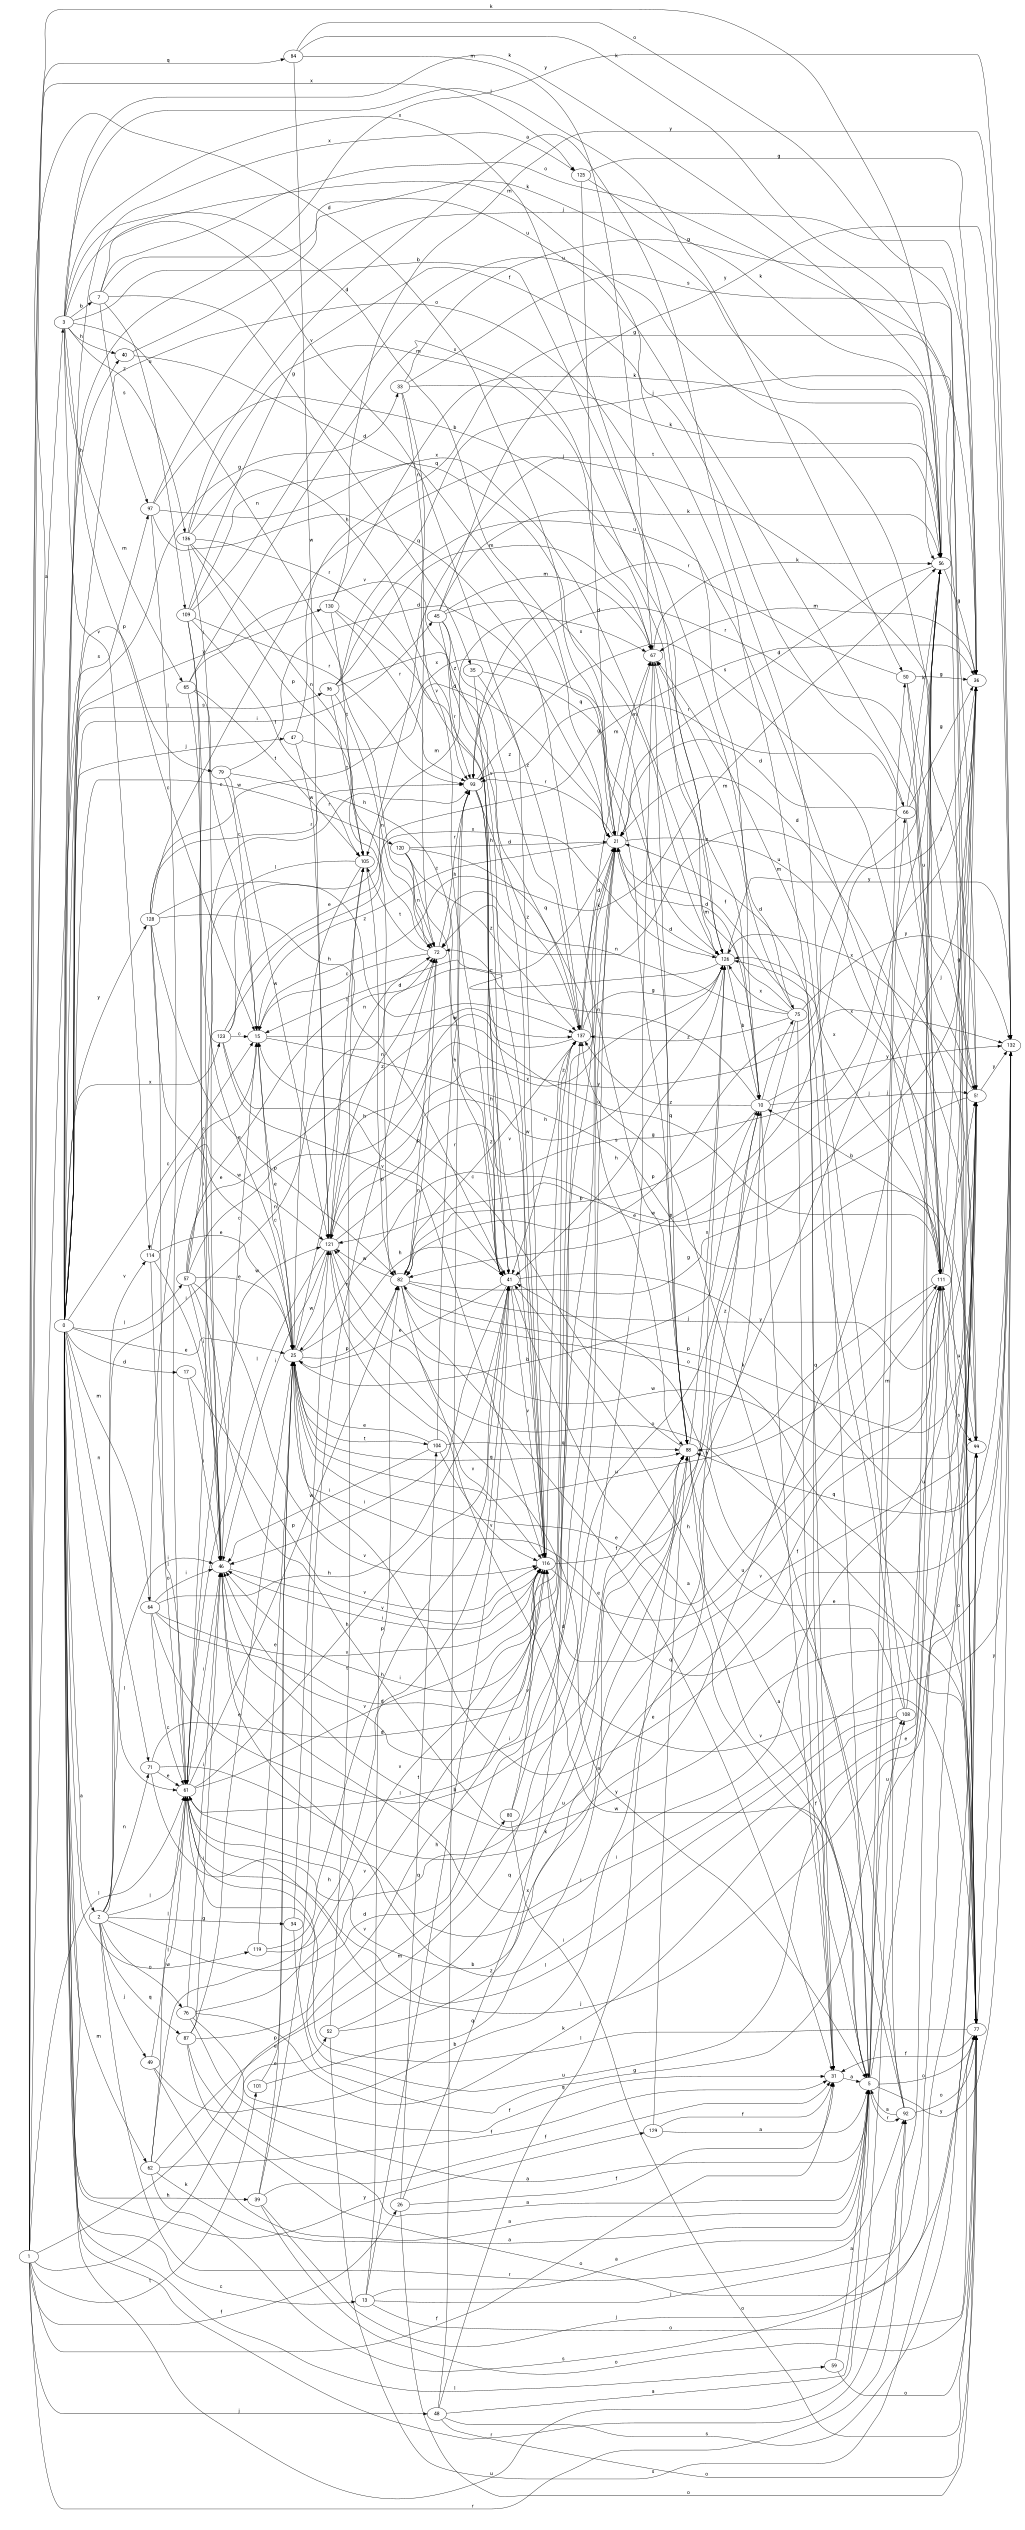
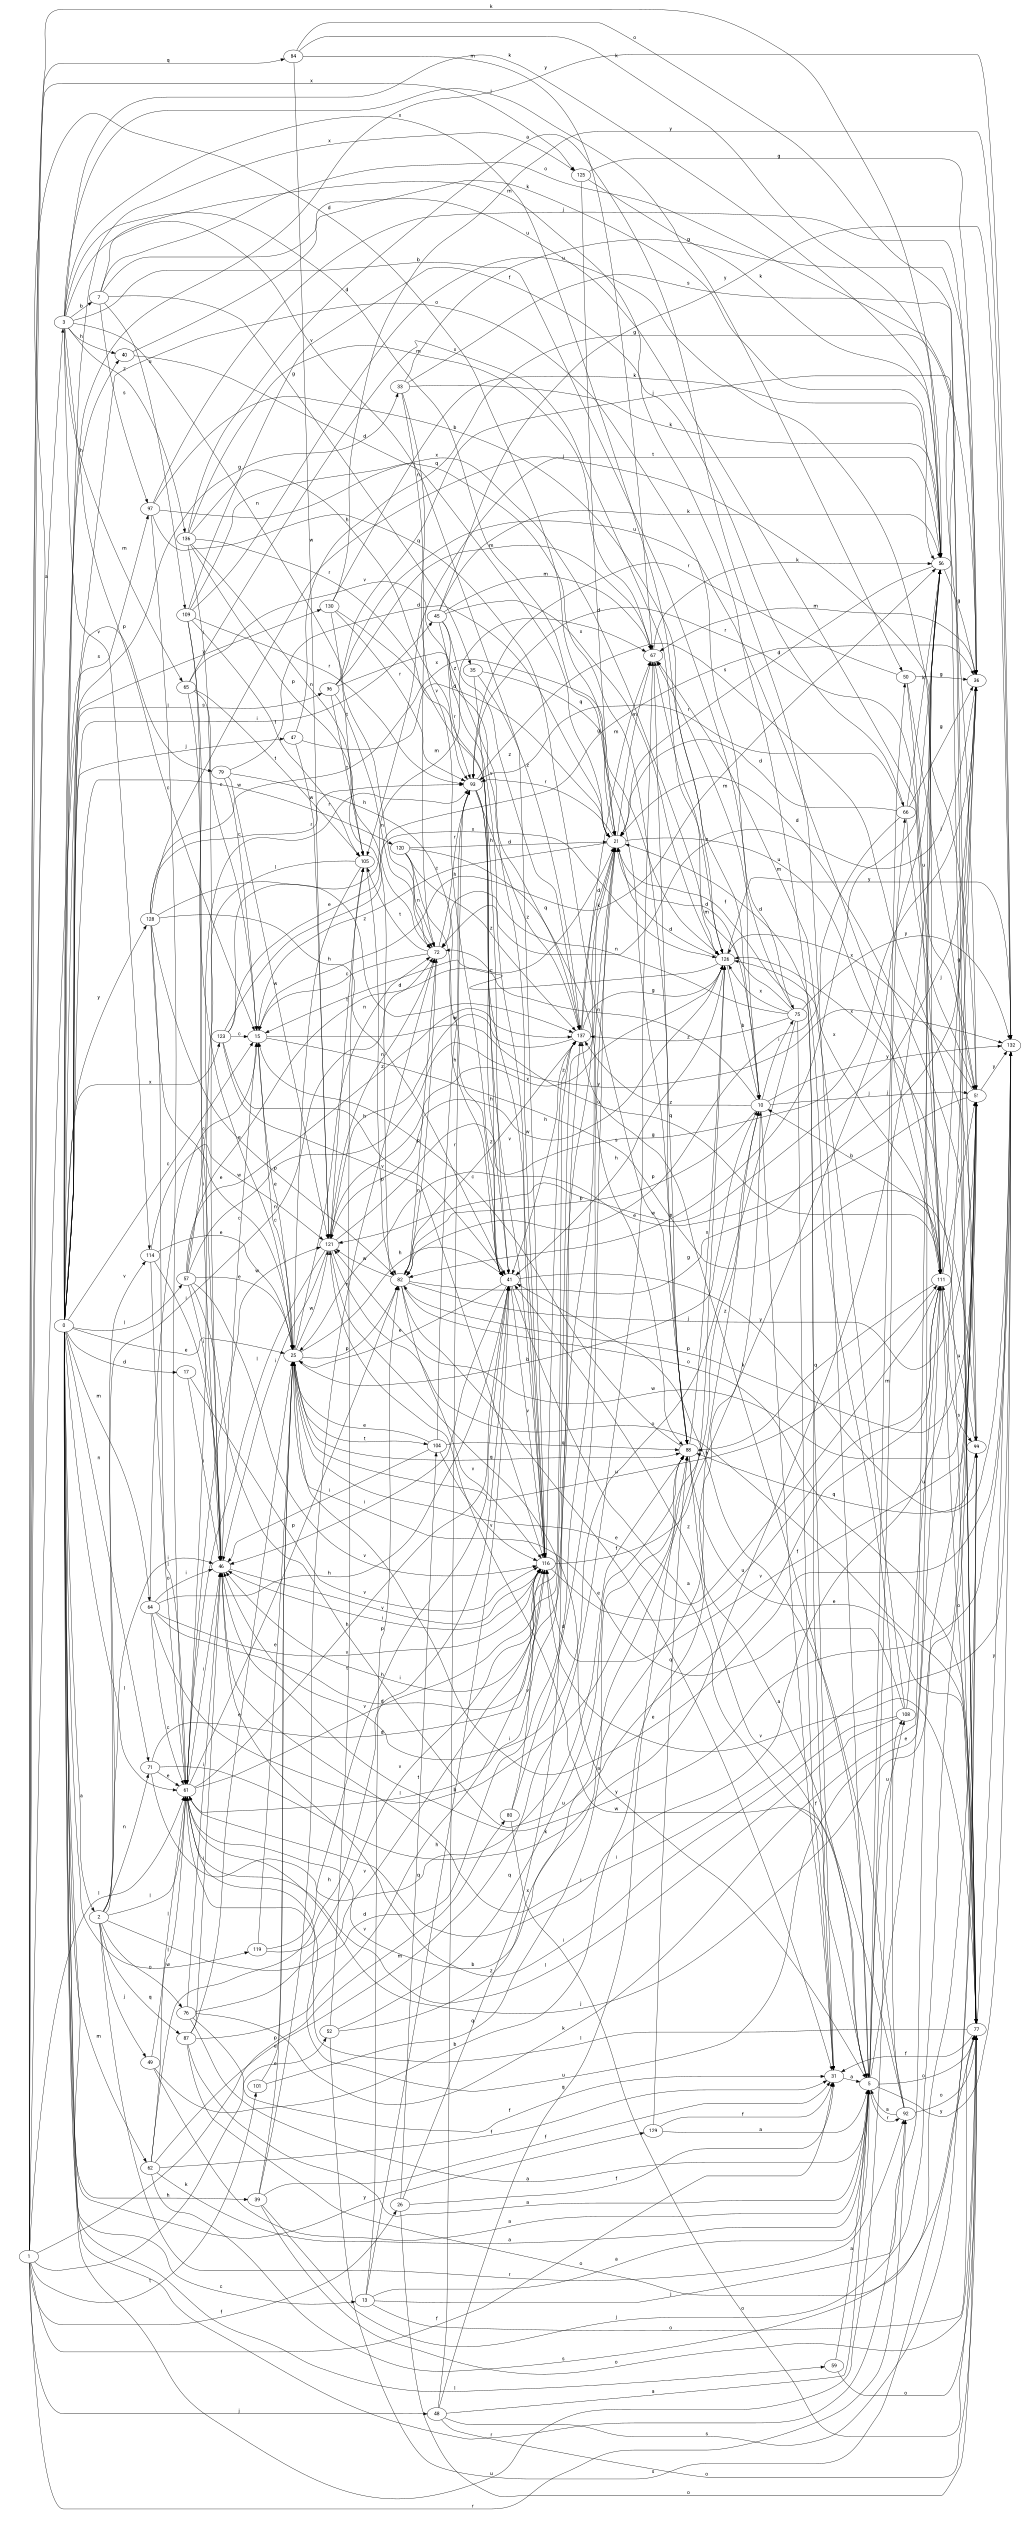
(689, 1527) -> (689, 1527)
(293, 1924) -> none
